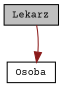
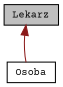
(38, 39) -> (24, 49)
